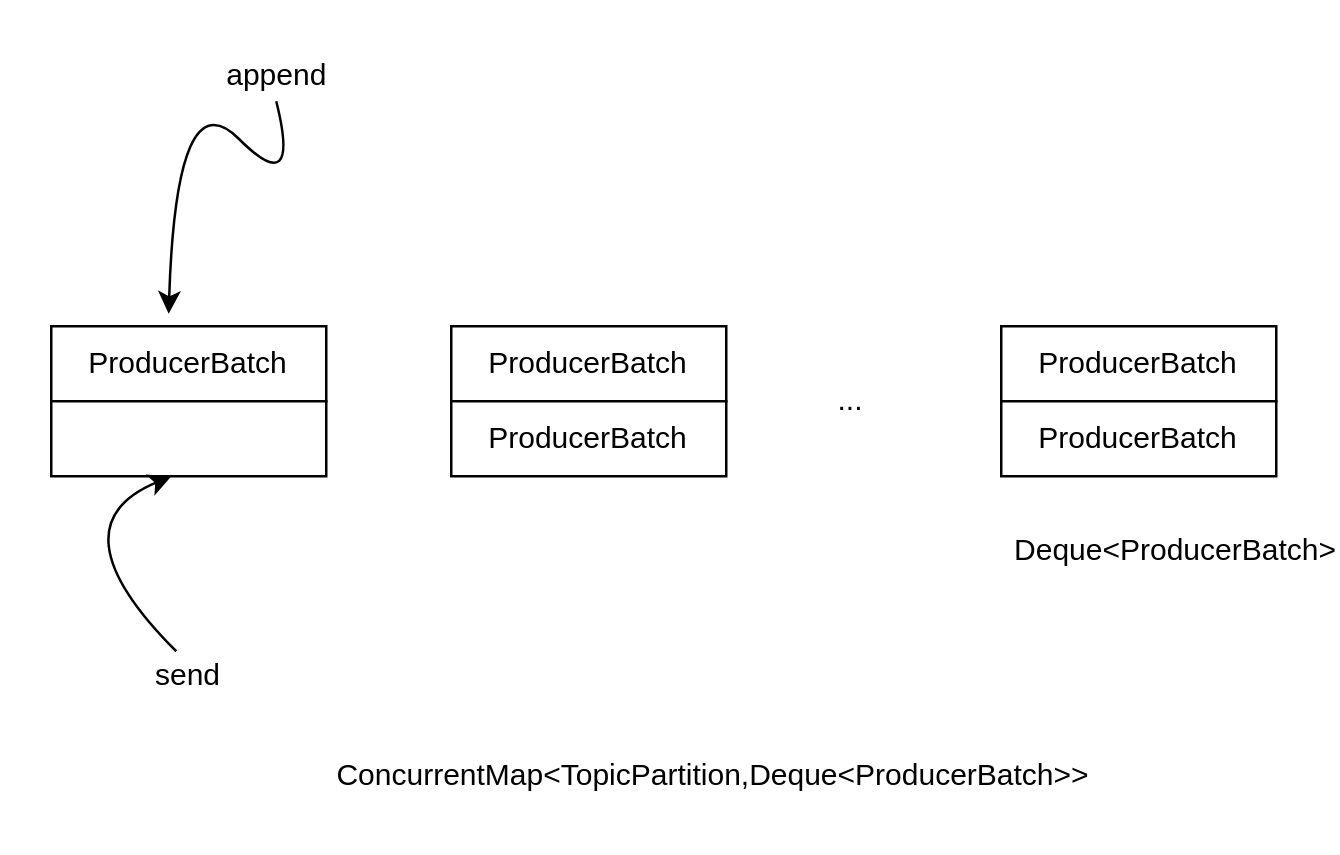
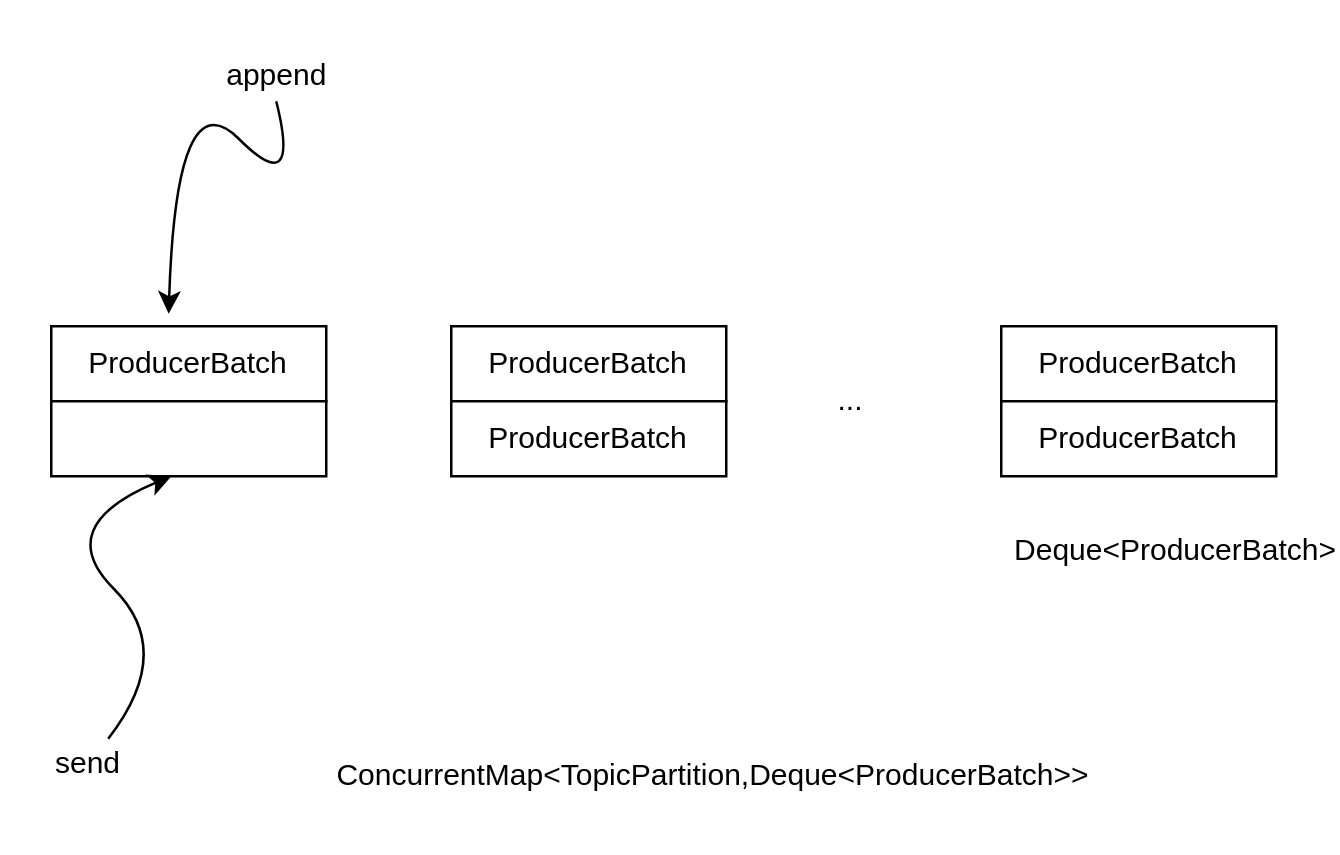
(189, 676) -> (89, 764)
